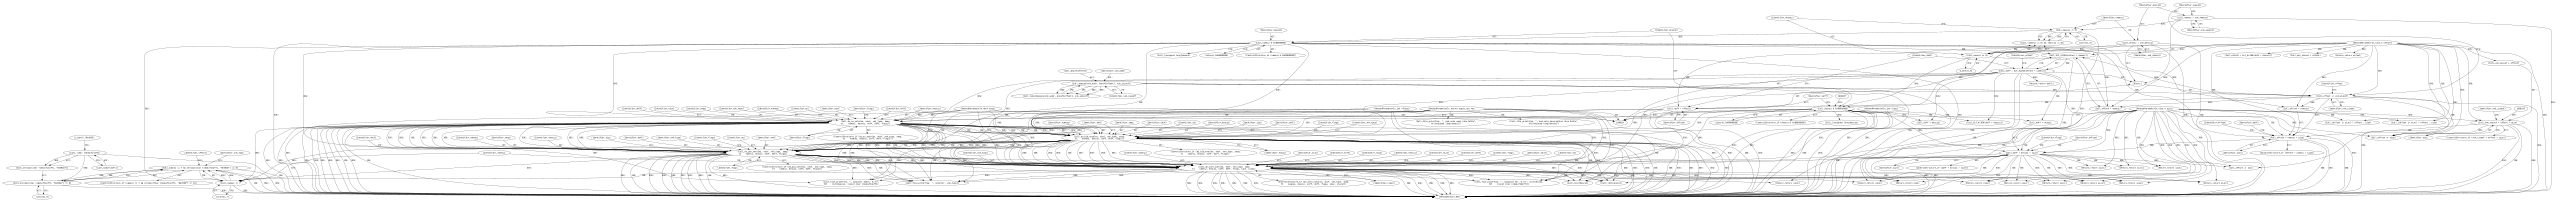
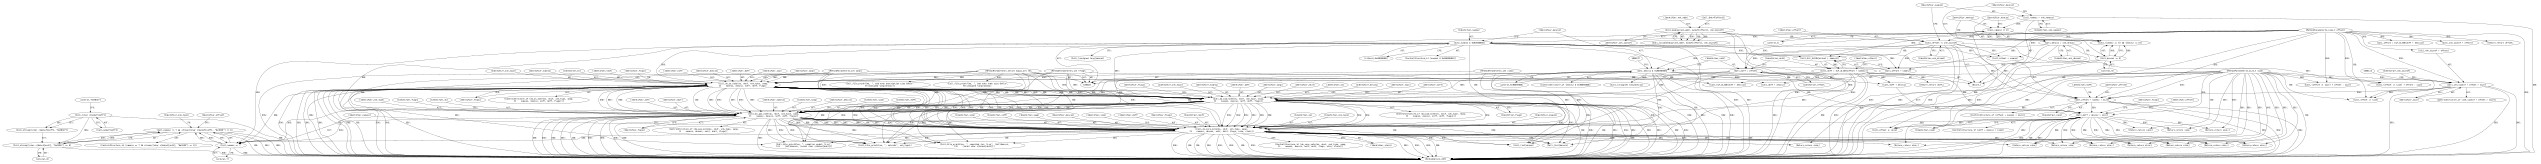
(2218, 93) -> (1964, 63)
(978, 109) -> (845, 71)
